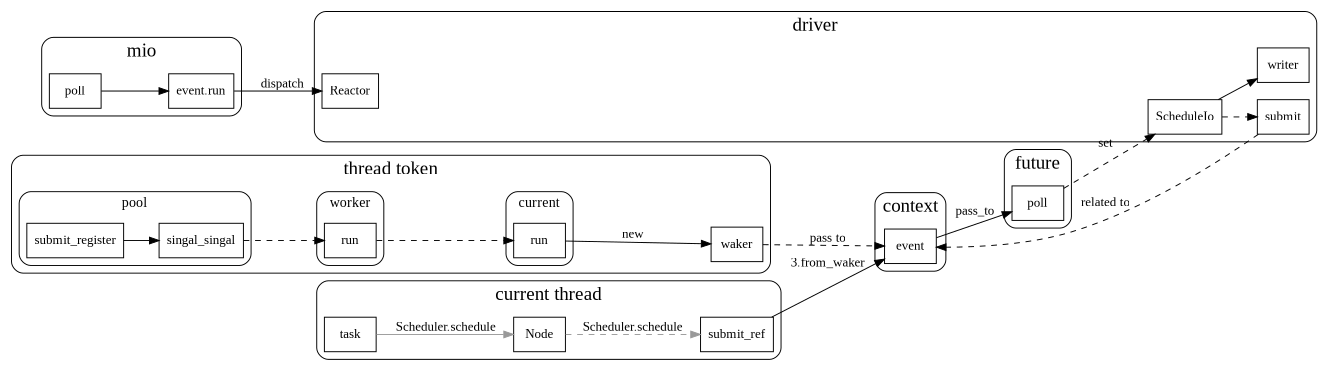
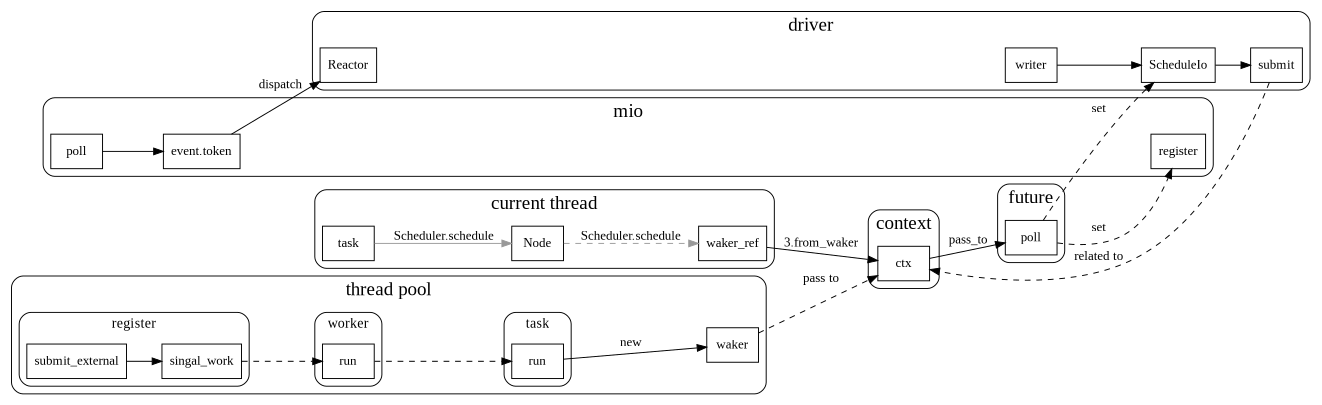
(201, 91) -> (202, 151)
(1233, 91) -> (1094, 65)
(1235, 117) -> (1228, 65)
none -> (1178, 151)
(391, 170) -> (389, 290)
(135, 204) -> (134, 324)
(540, 204) -> (538, 324)
(75, 241) -> (77, 361)
(201, 241) -> (202, 361)
(910, 246) -> (904, 264)
(737, 334) -> (733, 243)
